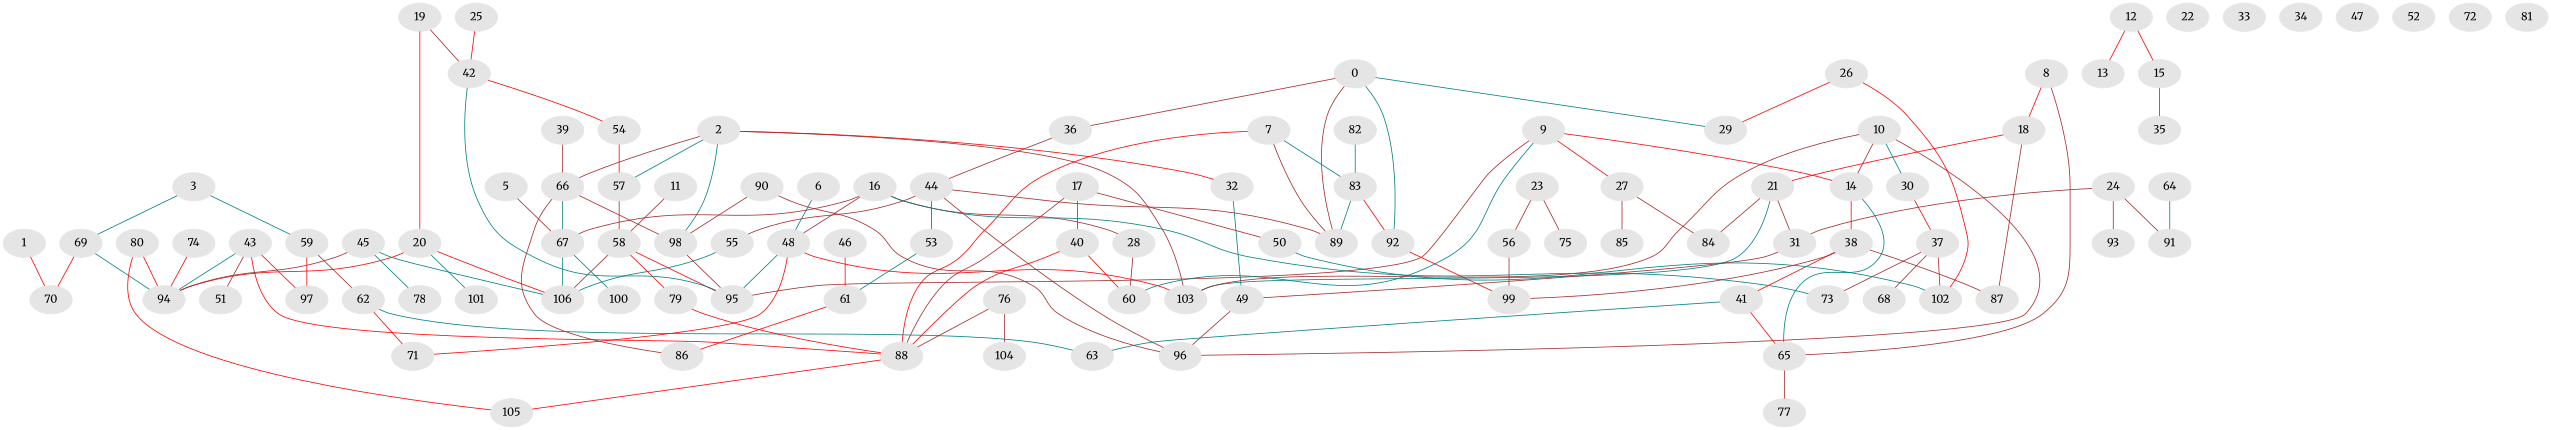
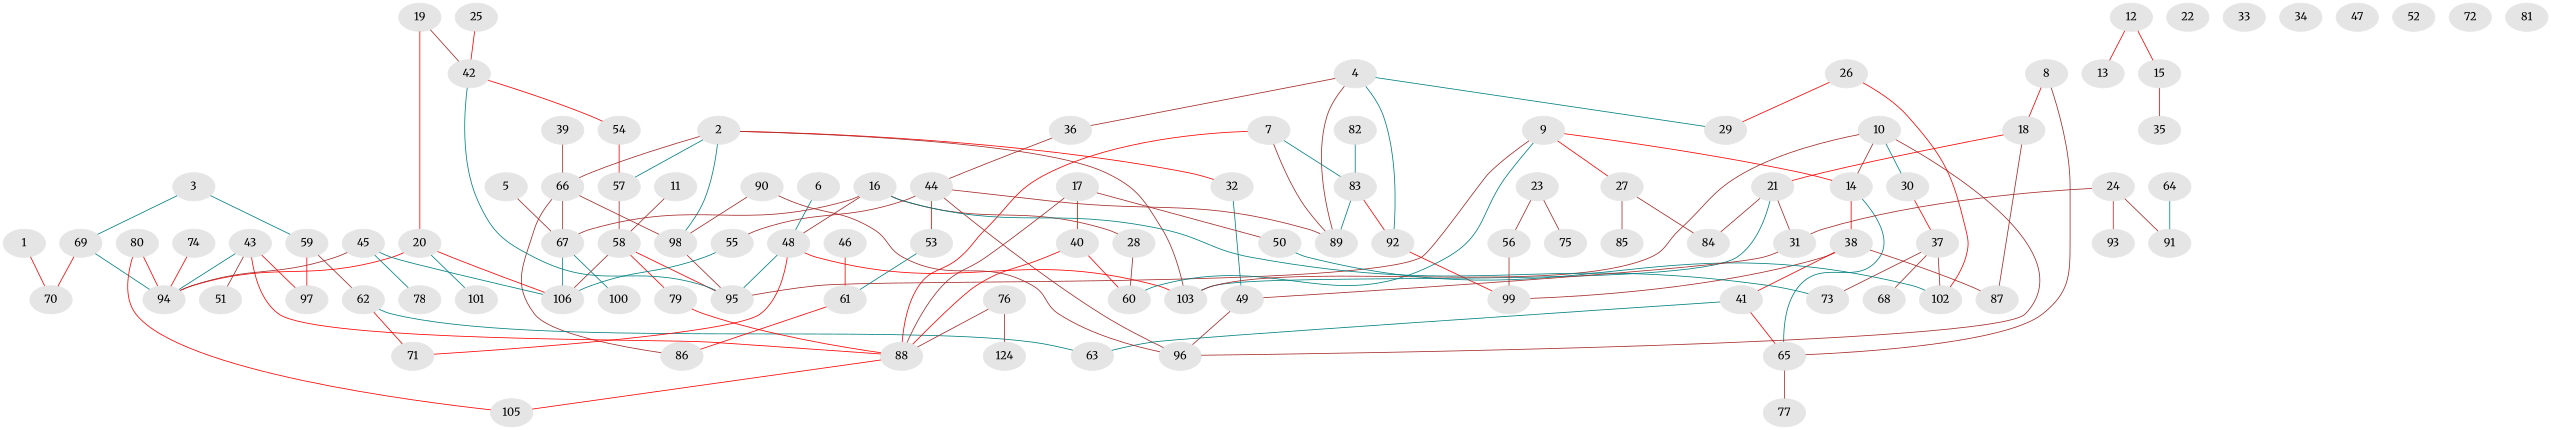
(1355, 74) -> (1355, 74)
(563, 215) -> (563, 215)
(1004, 356) -> (1004, 356)
